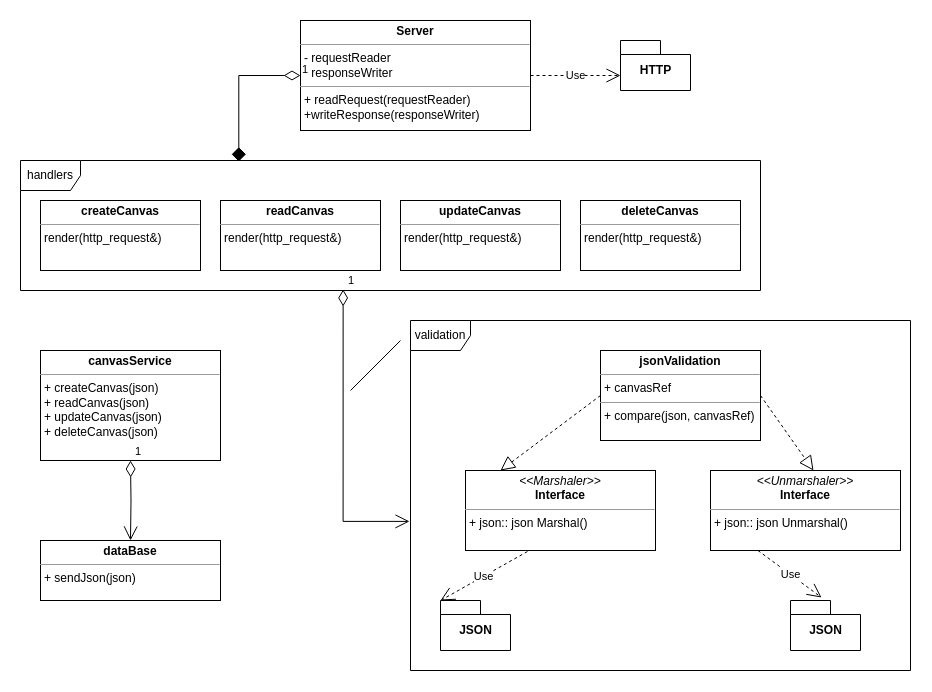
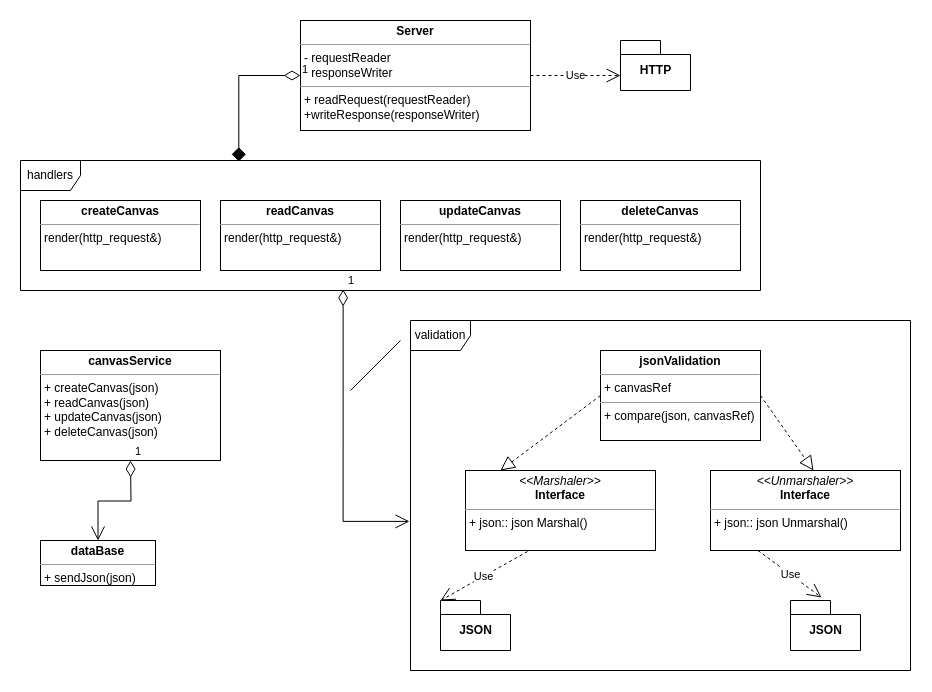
(131, 571) -> (98, 563)
